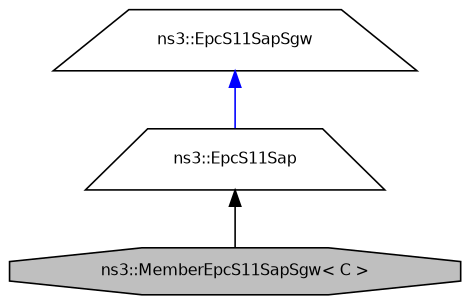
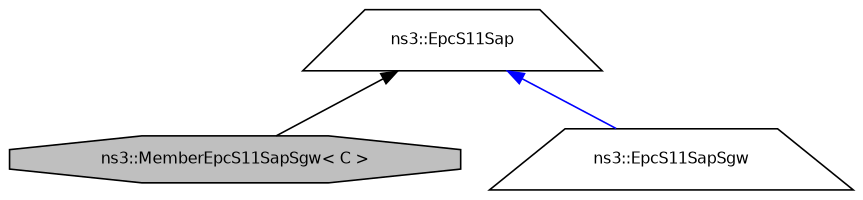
(235, 108) -> (569, 104)
